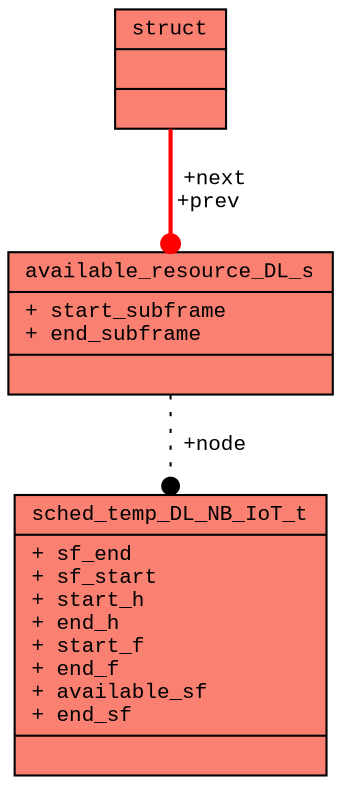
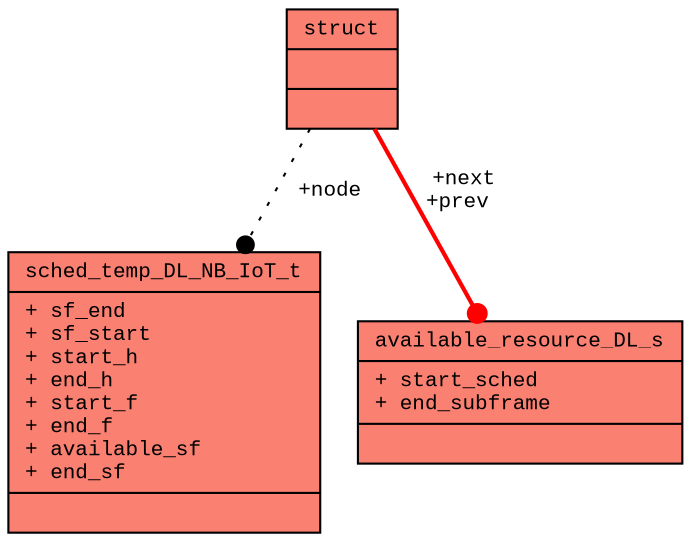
(127, 311) -> (457, 380)
(171, 436) -> (280, 183)
